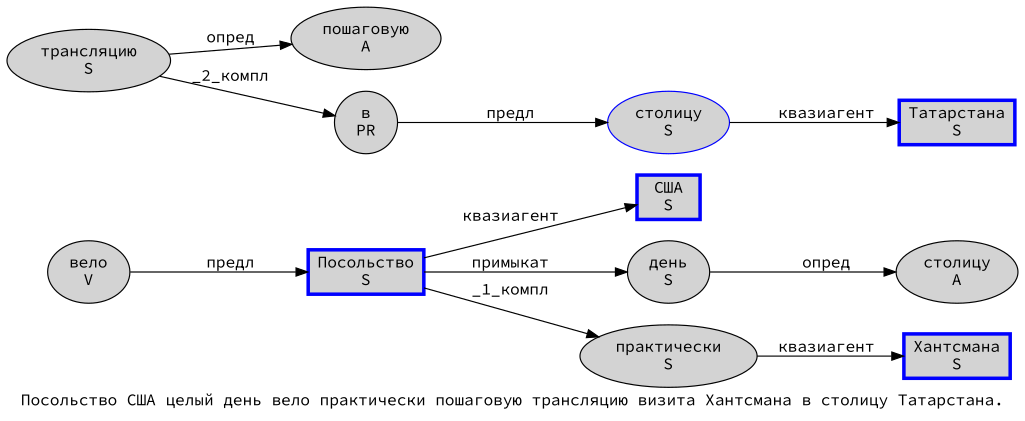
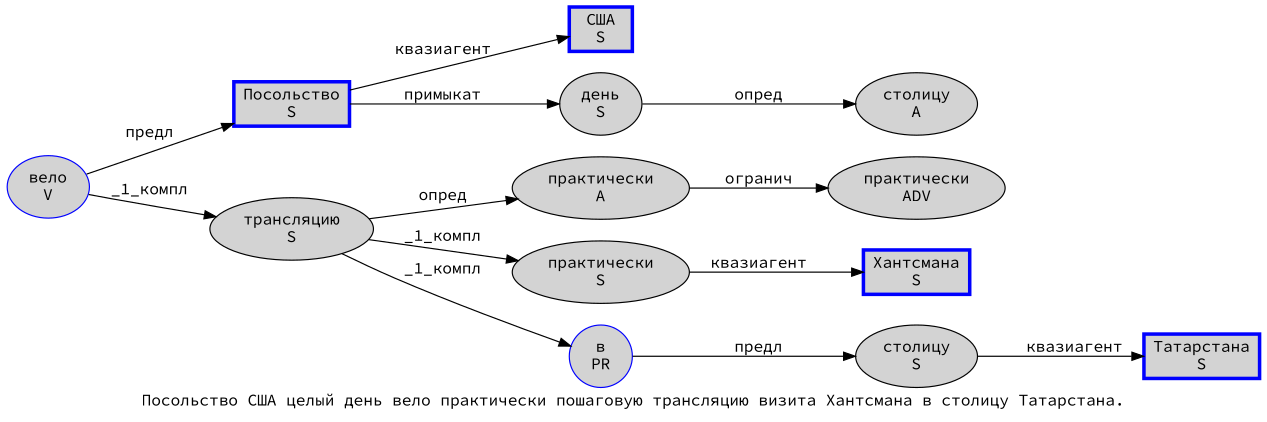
(366, 38) -> (601, 188)
(231, 76) -> (443, 269)
(366, 122) -> (601, 356)
(669, 122) -> (917, 356)
none -> (917, 188)
none -> (146, 205)
(89, 272) -> (48, 187)
(506, 311) -> (438, 249)
